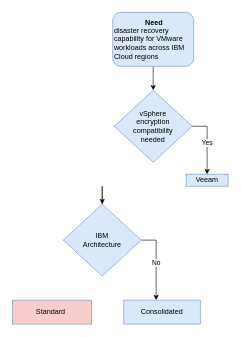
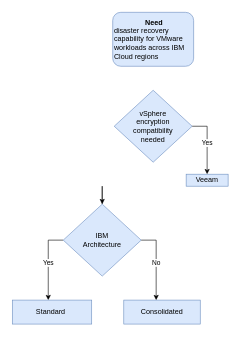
(153, 84) -> none
none -> (48, 262)
(52, 312) -> (52, 312)
